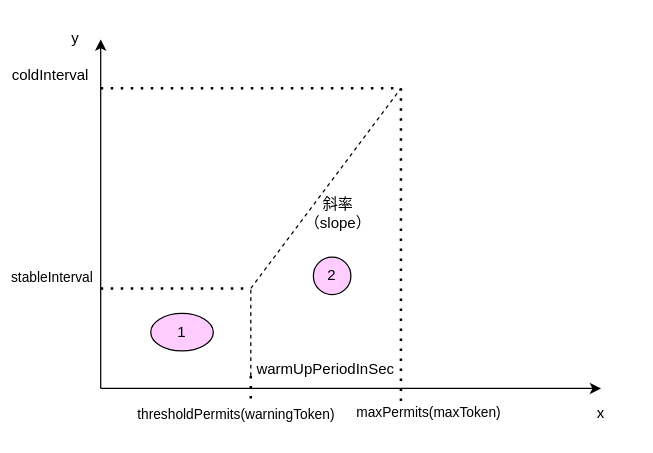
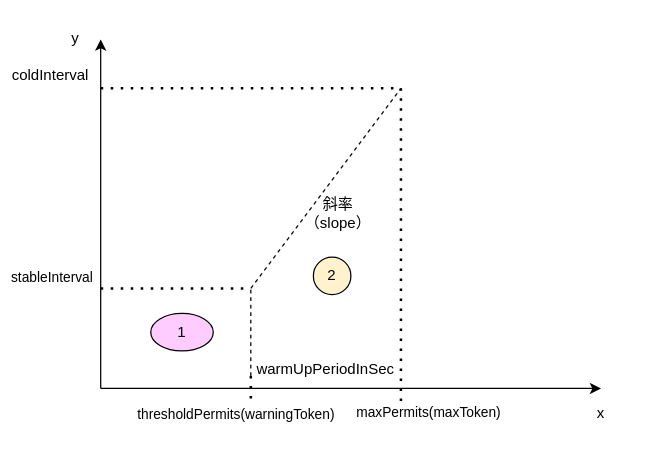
(332, 276) -> (332, 276)
